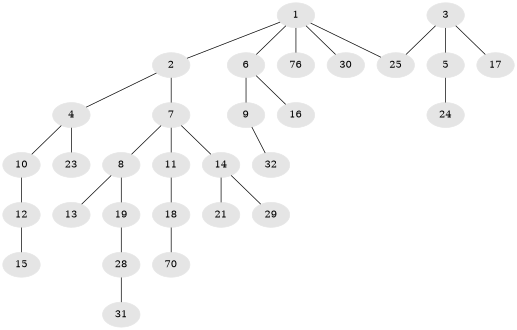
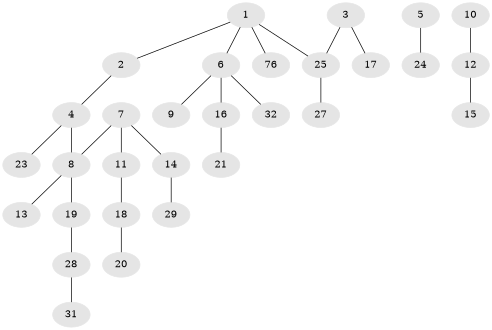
(446, 40) -> none
(346, 65) -> none
(171, 90) -> none
none -> (321, 115)
(47, 140) -> (71, 140)
(259, 140) -> (246, 90)
(221, 190) -> (221, 140)
(171, 265) -> (121, 265)
